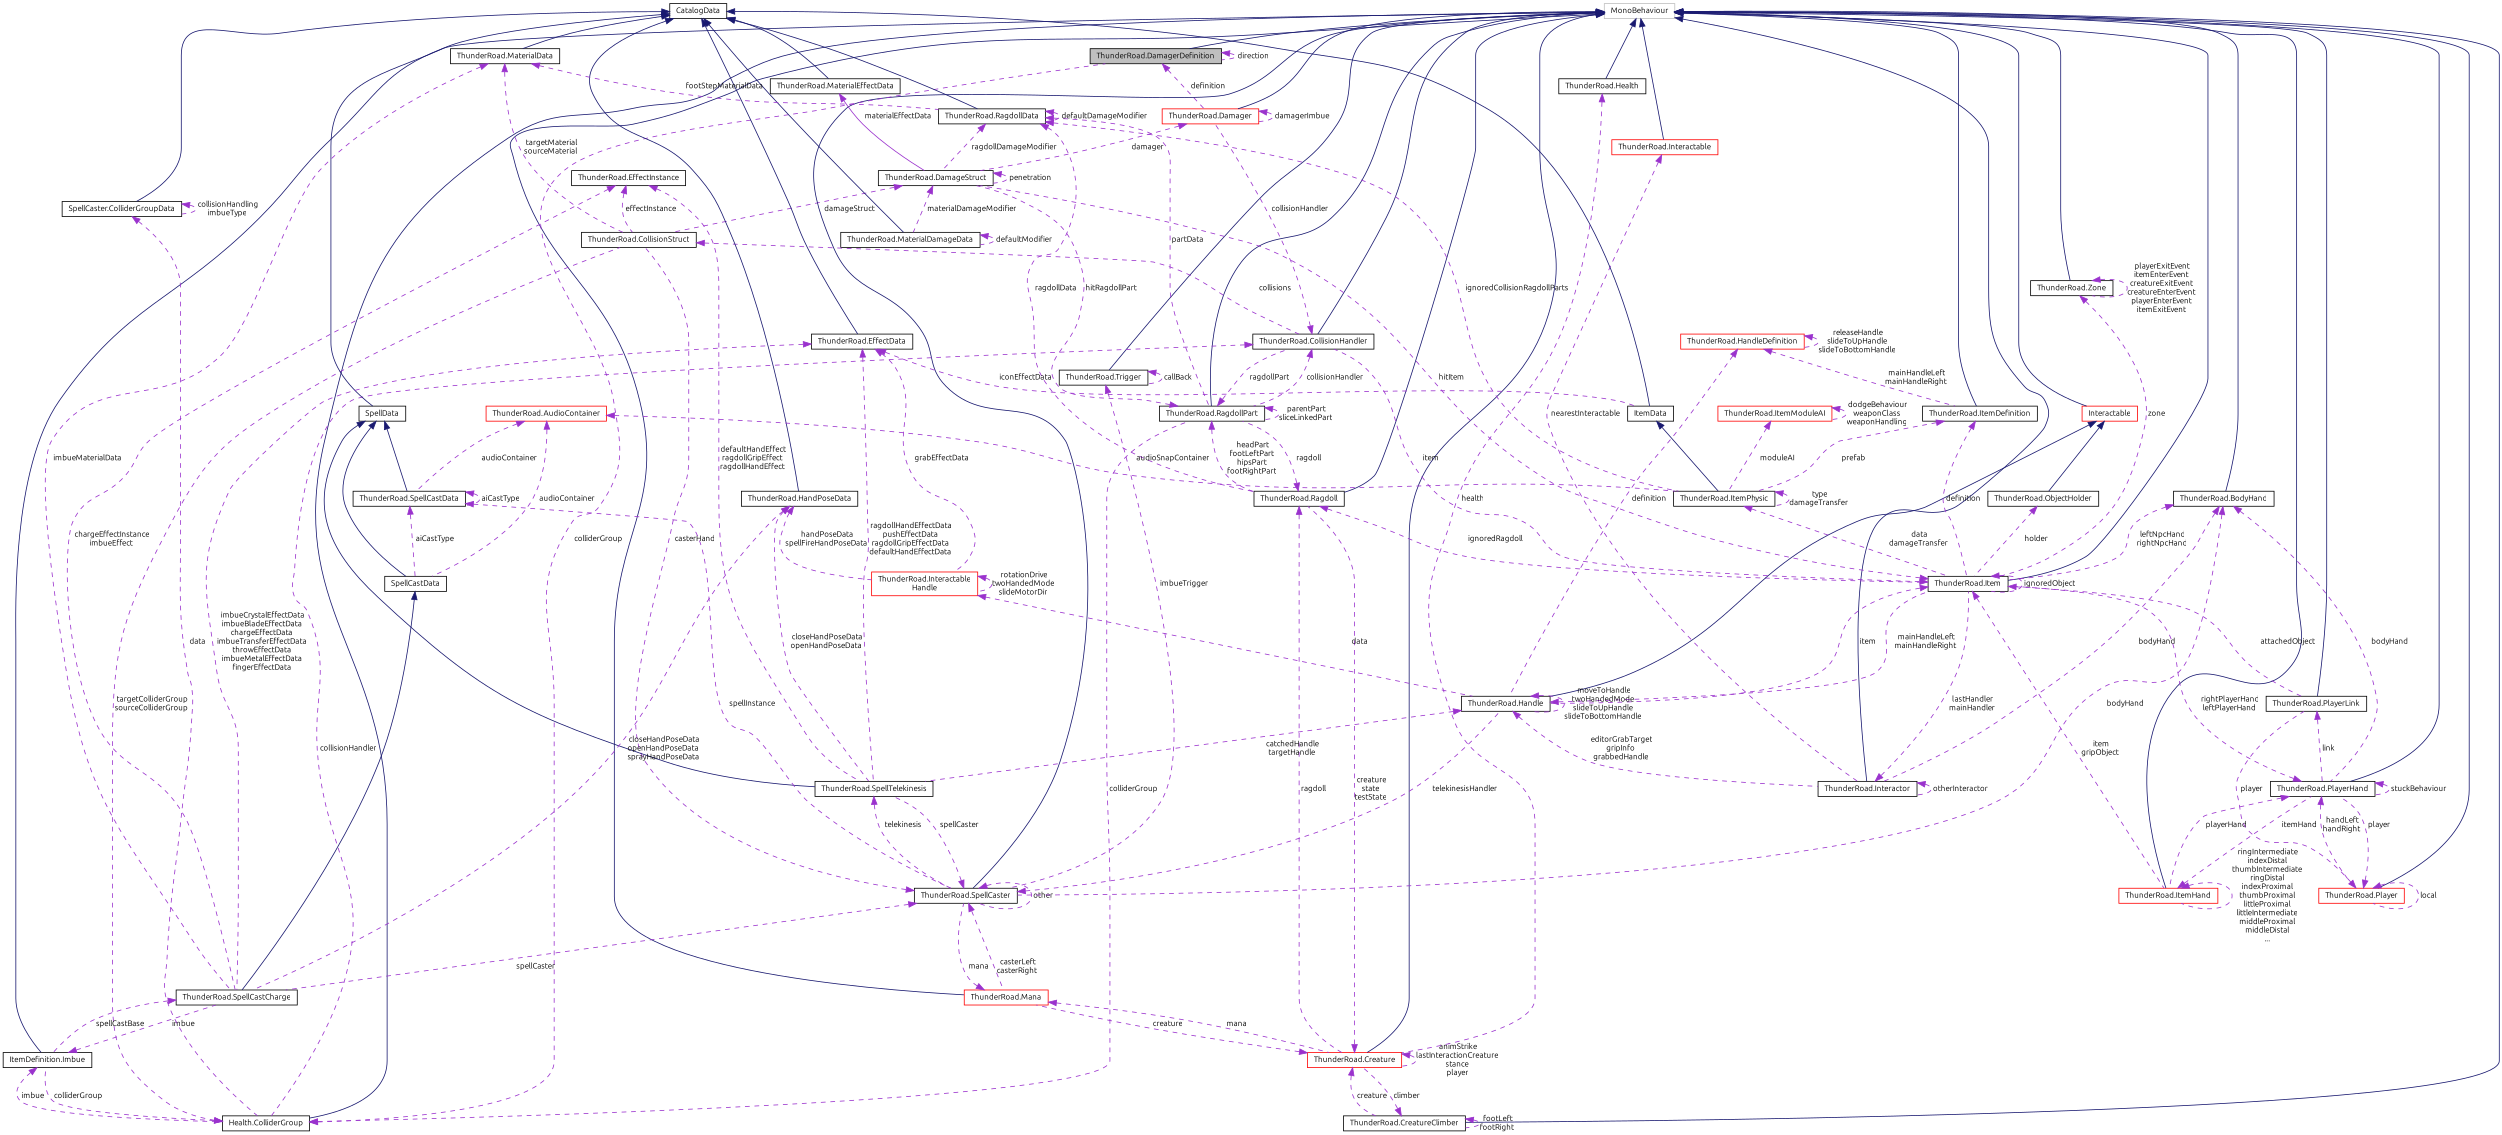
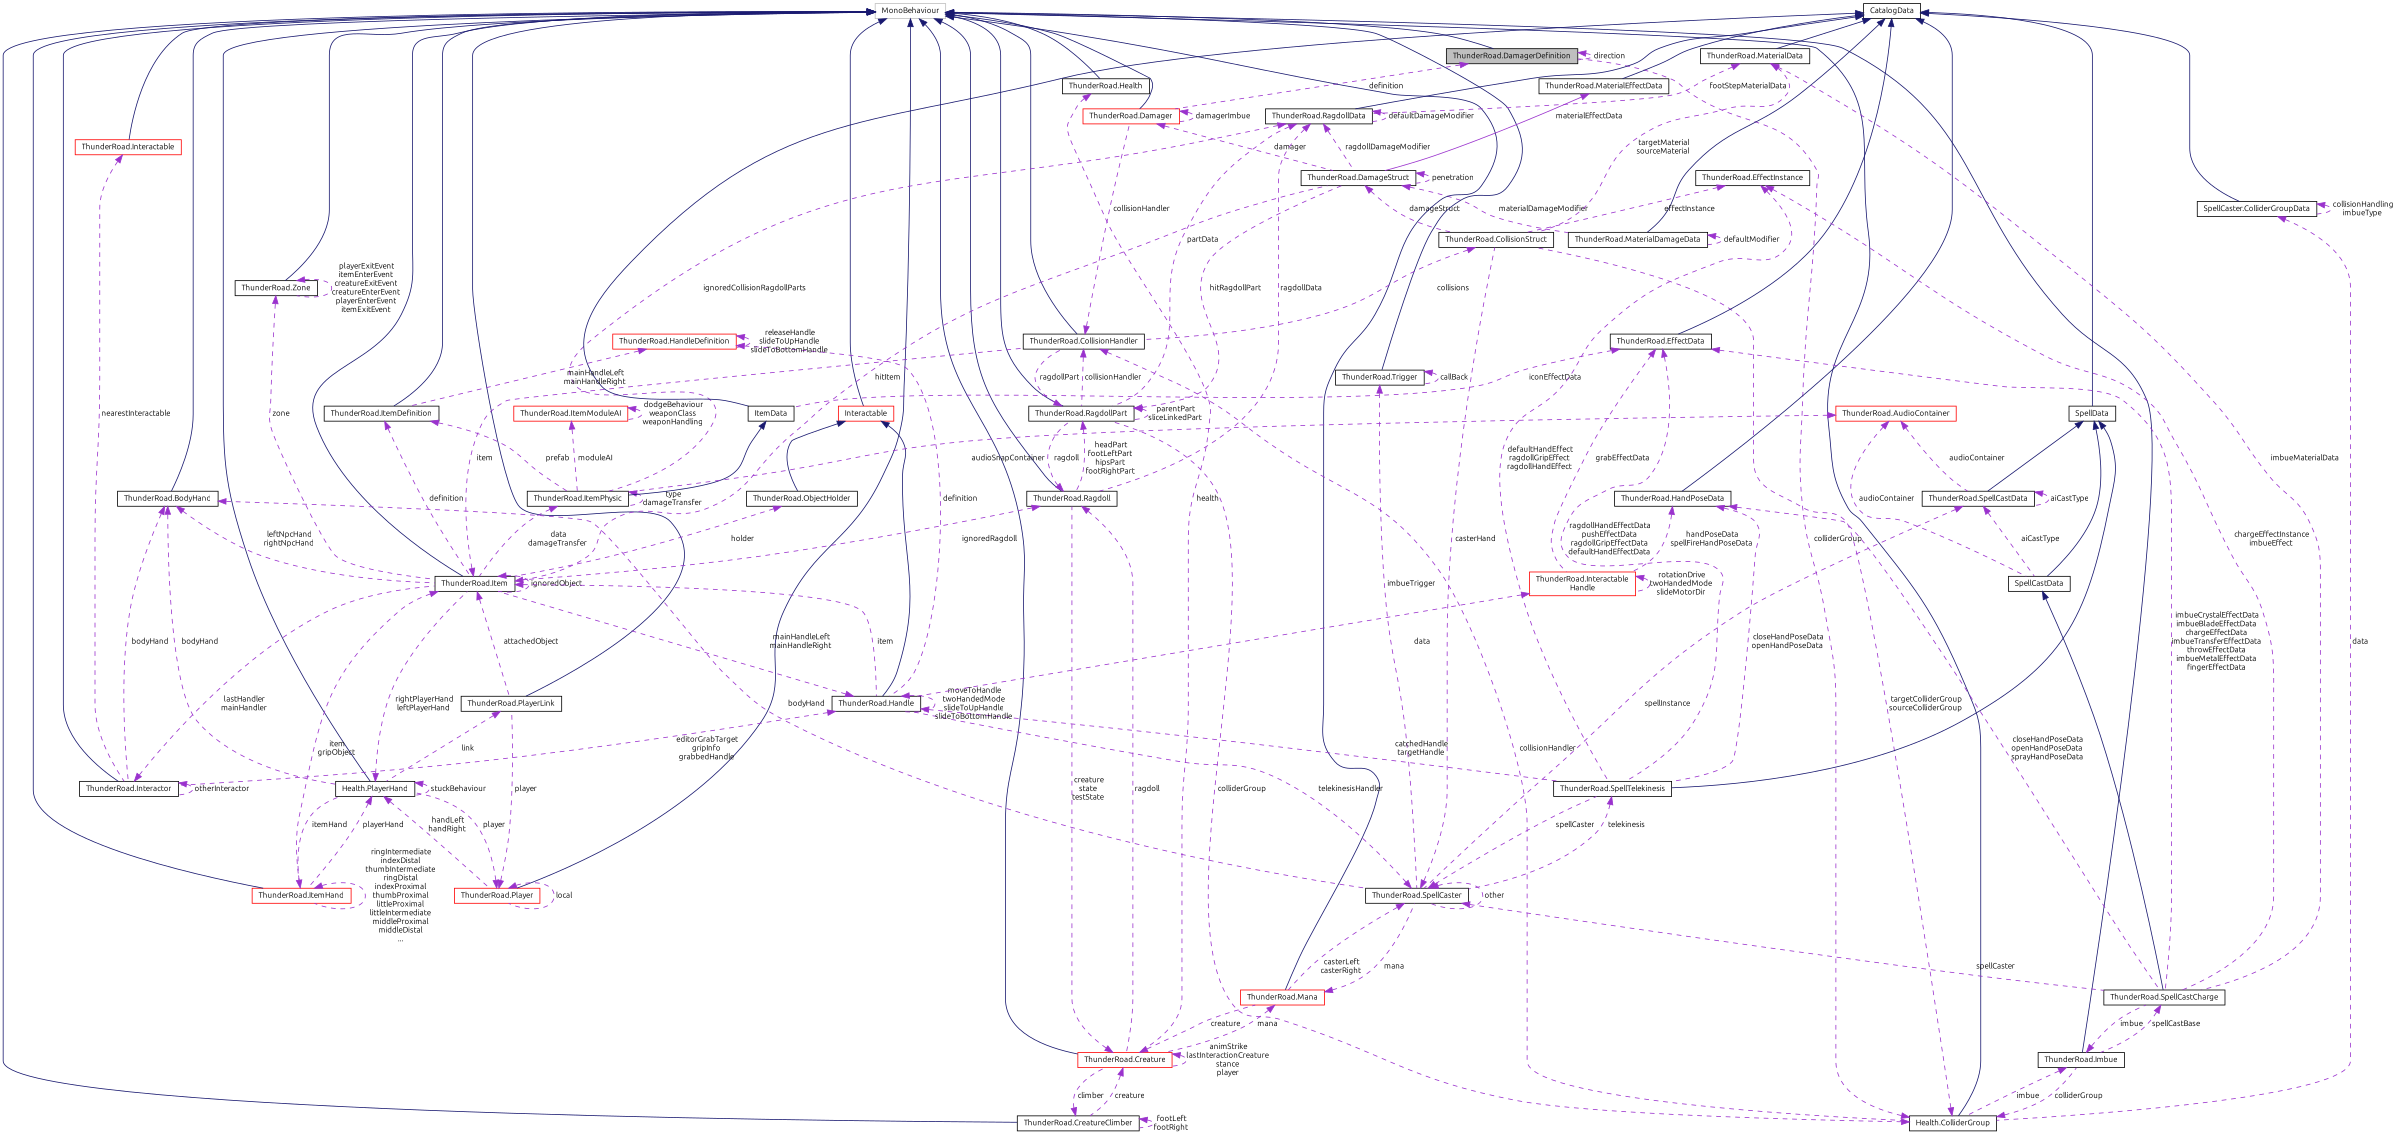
(815, 190) -> none
(2323, 789) -> (375, 789)
(48, 1060) -> (2081, 1060)
